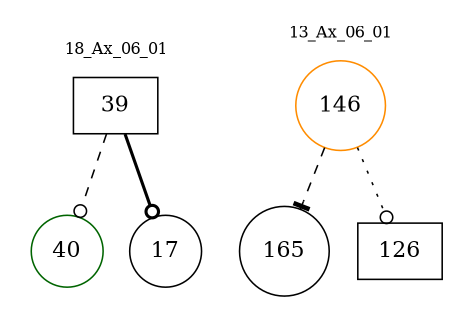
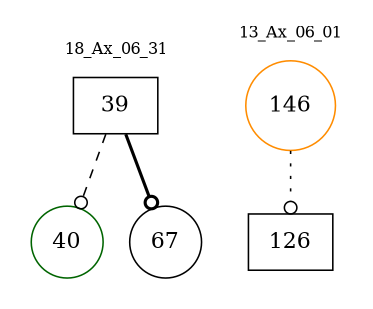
(116, 50) -> (116, 50)
(166, 251) -> (166, 242)
(284, 251) -> none
